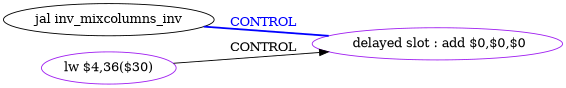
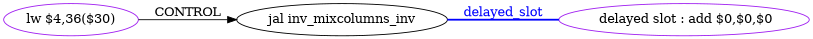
(263, 23) -> (503, 13)
(246, 58) -> (183, 20)
